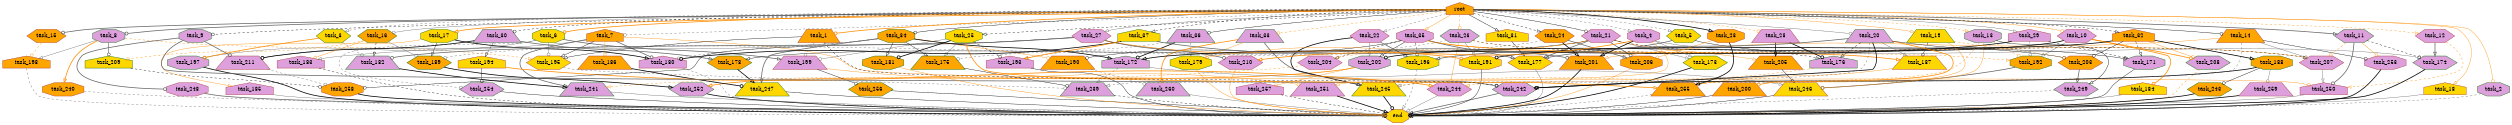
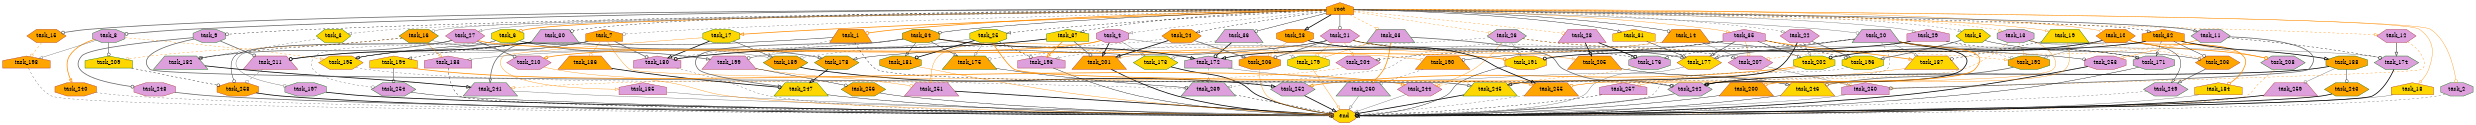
(1415, 36) -> (1744, 36)
(2077, 36) -> (2116, 36)
(251, 49) -> none
(1370, 63) -> (1814, 63)
(1834, 63) -> (1650, 63)
